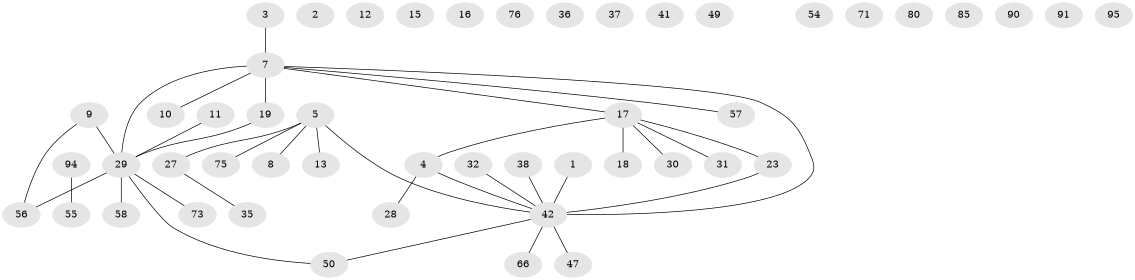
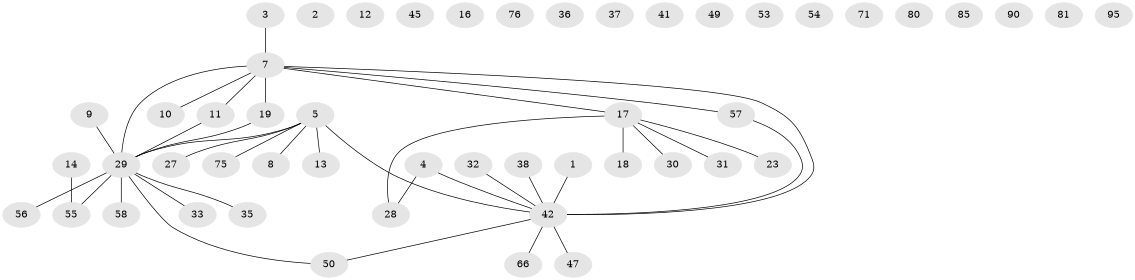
(415, 15) -> (415, 15)
none -> (764, 15)
(1064, 15) -> (1064, 15)
none -> (241, 90)
(520, 133) -> (473, 127)
none -> (218, 140)
(43, 158) -> none
(71, 165) -> (71, 165)
none -> (96, 190)
(209, 190) -> (184, 190)
(664, 198) -> (787, 185)
(198, 215) -> (198, 215)
